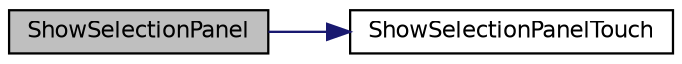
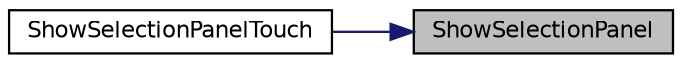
(298, 32) -> (361, 32)
